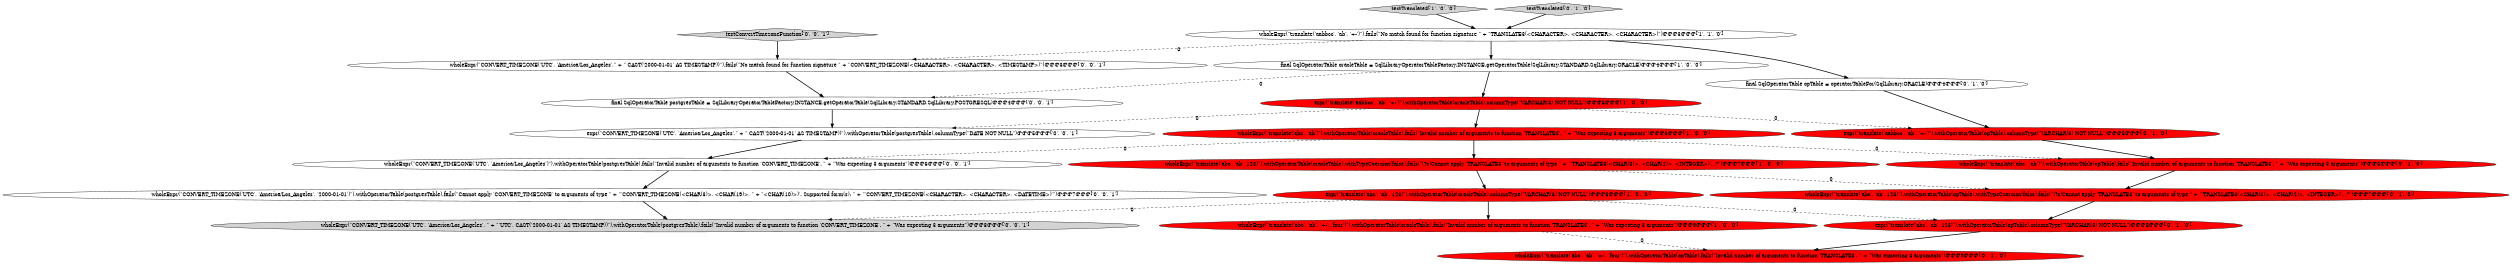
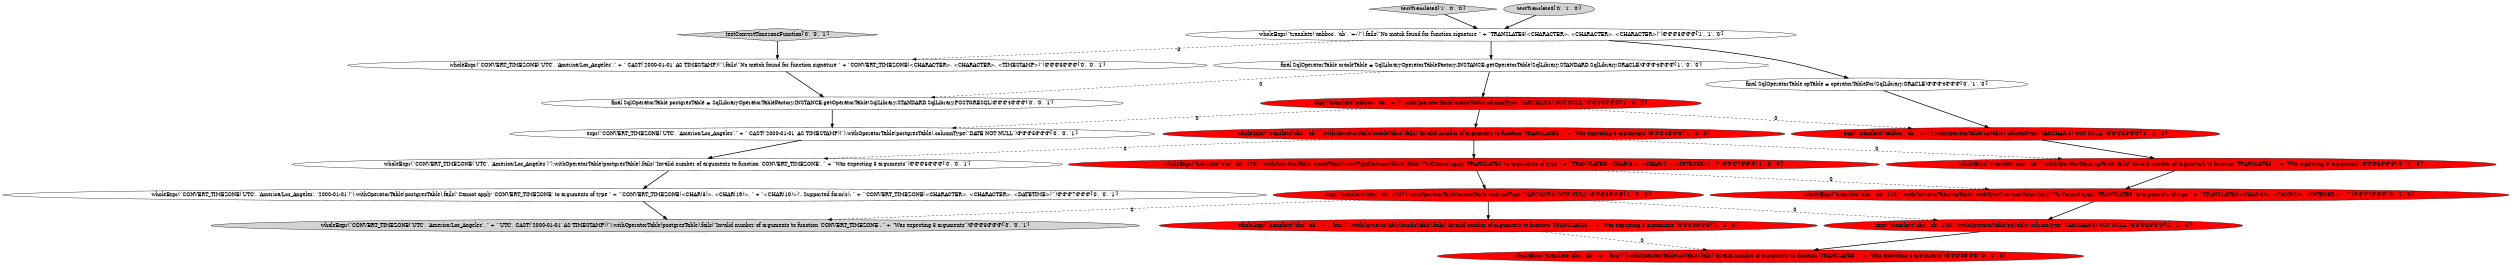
(1559, 9) -> (1549, 9)
